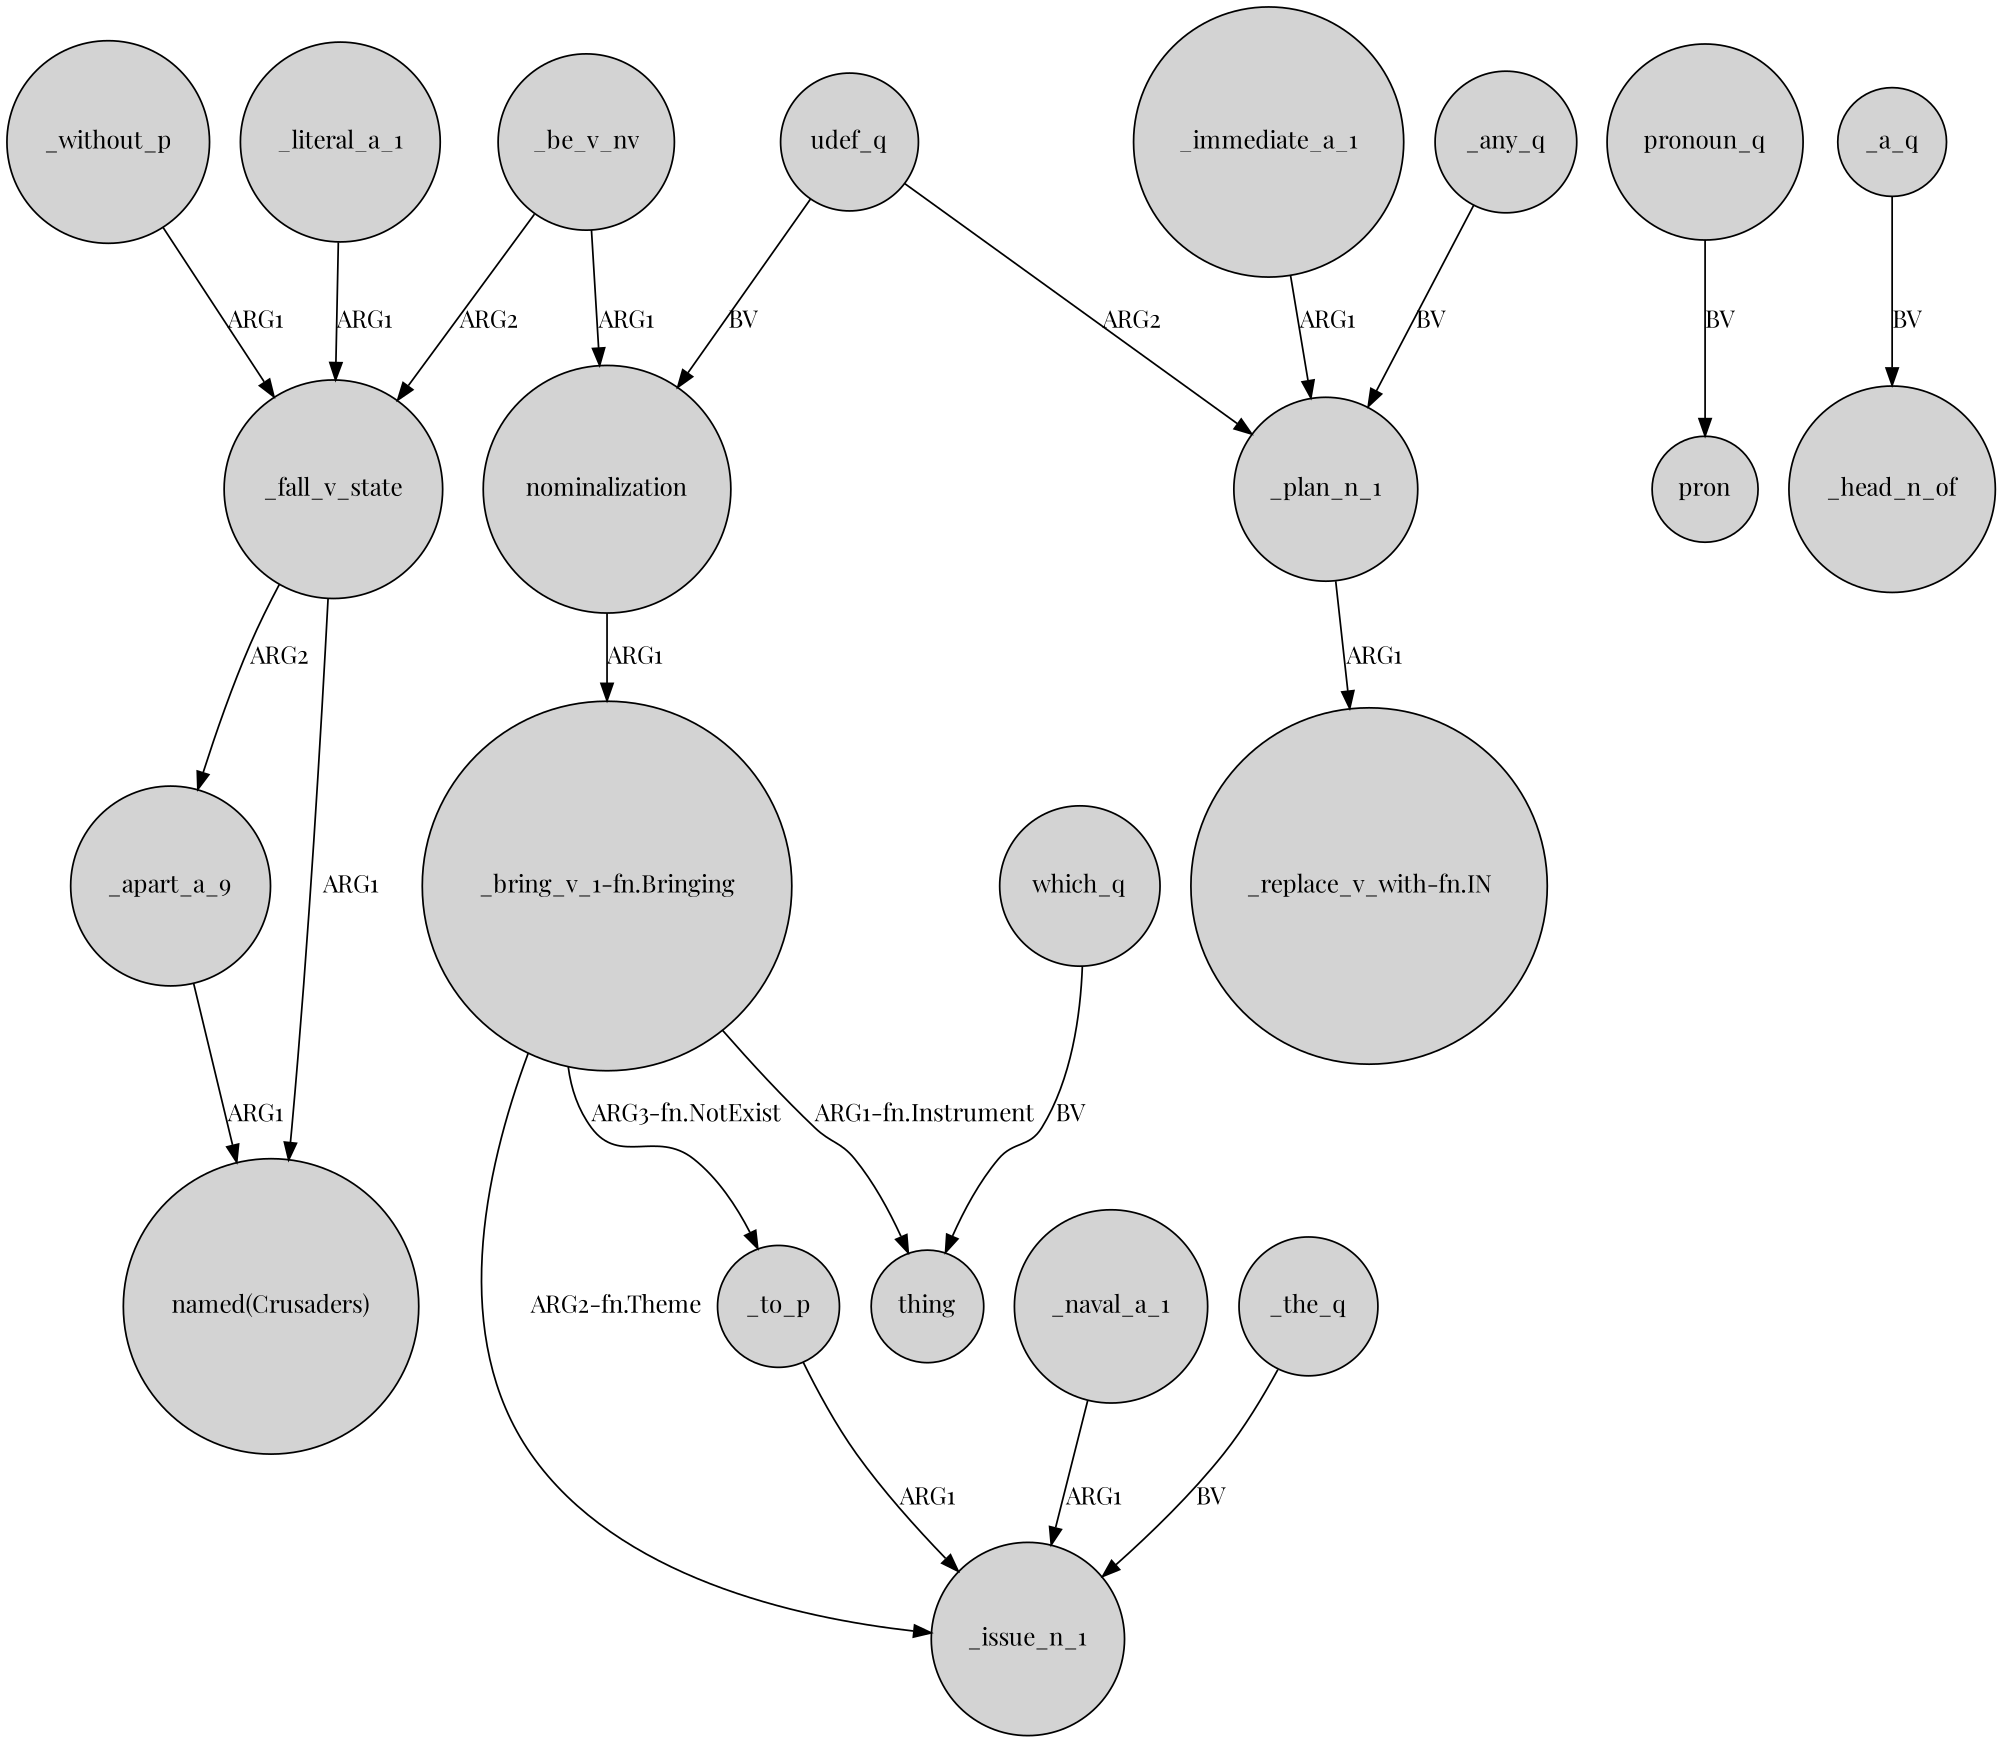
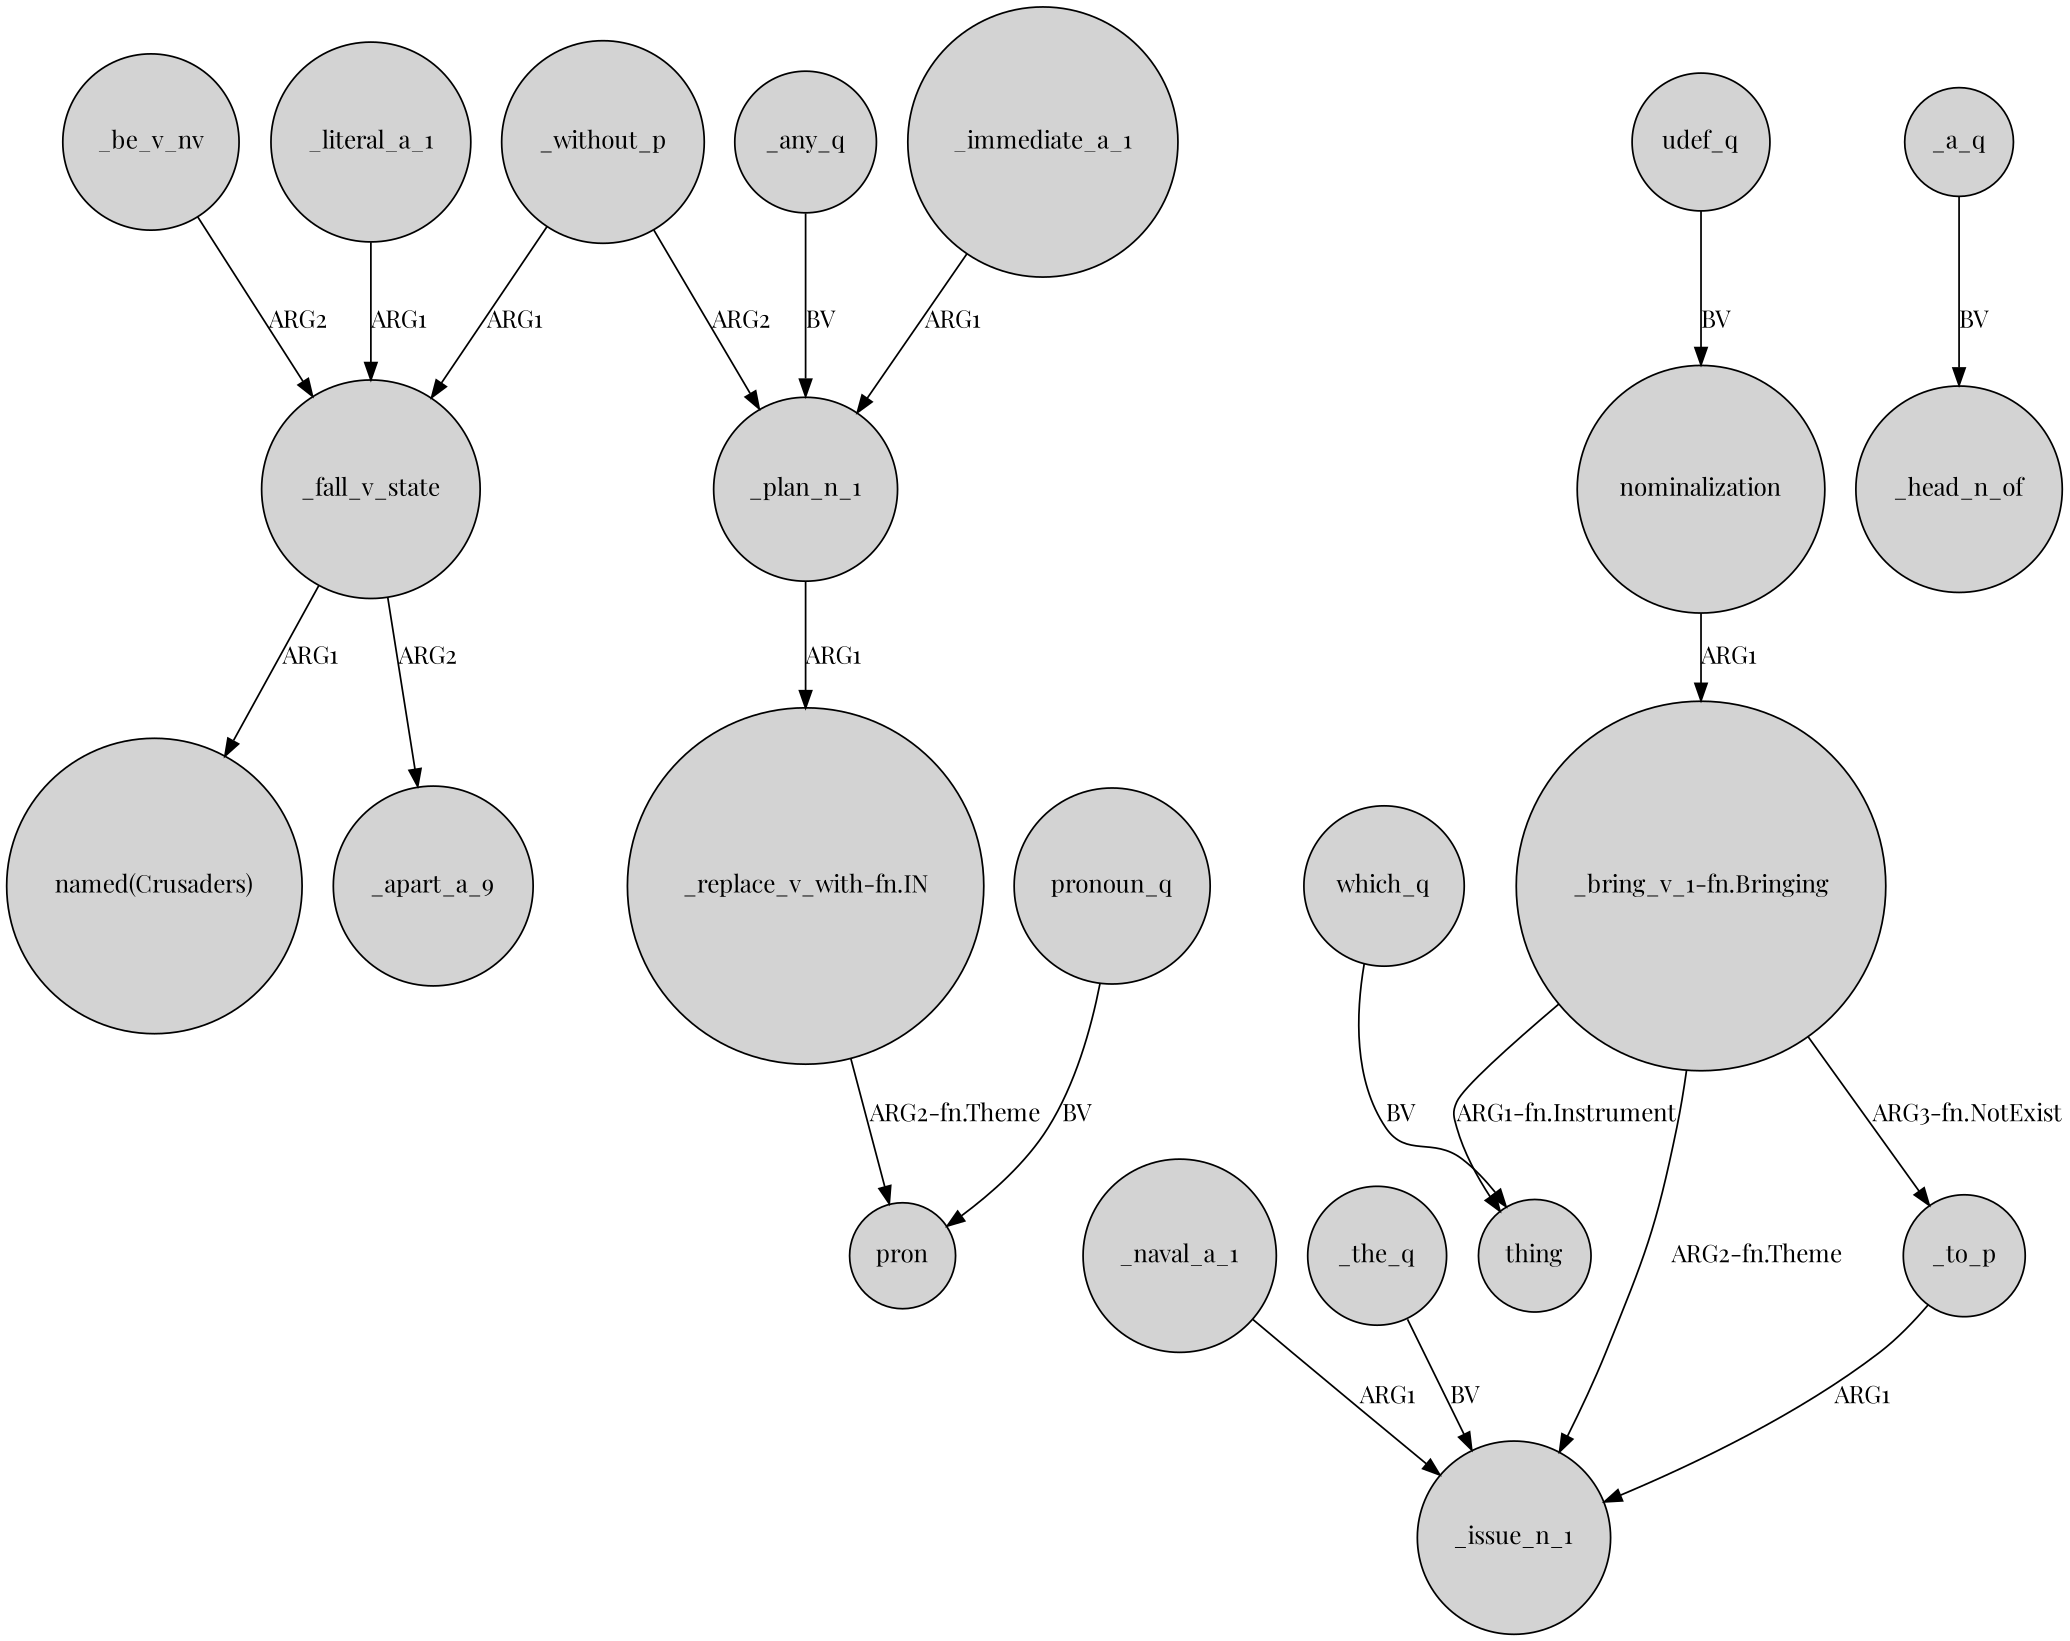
(595, 289) -> none
(1071, 304) -> (702, 312)
(213, 1064) -> none
none -> (868, 1123)
